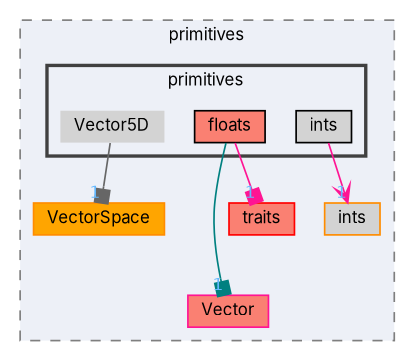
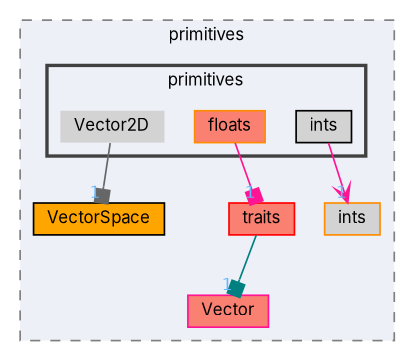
(112, 127) -> (112, 127)
(230, 127) -> (230, 127)
(214, 211) -> (248, 257)
(99, 219) -> (99, 219)
